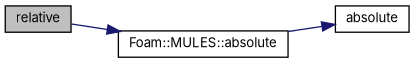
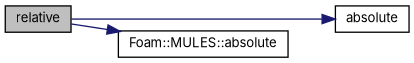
(305, 29) -> (197, 19)
